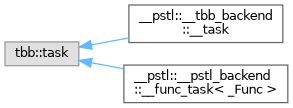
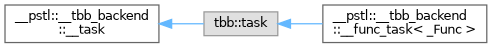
(110, 41) -> (188, 24)
(206, 84) -> (405, 24)
